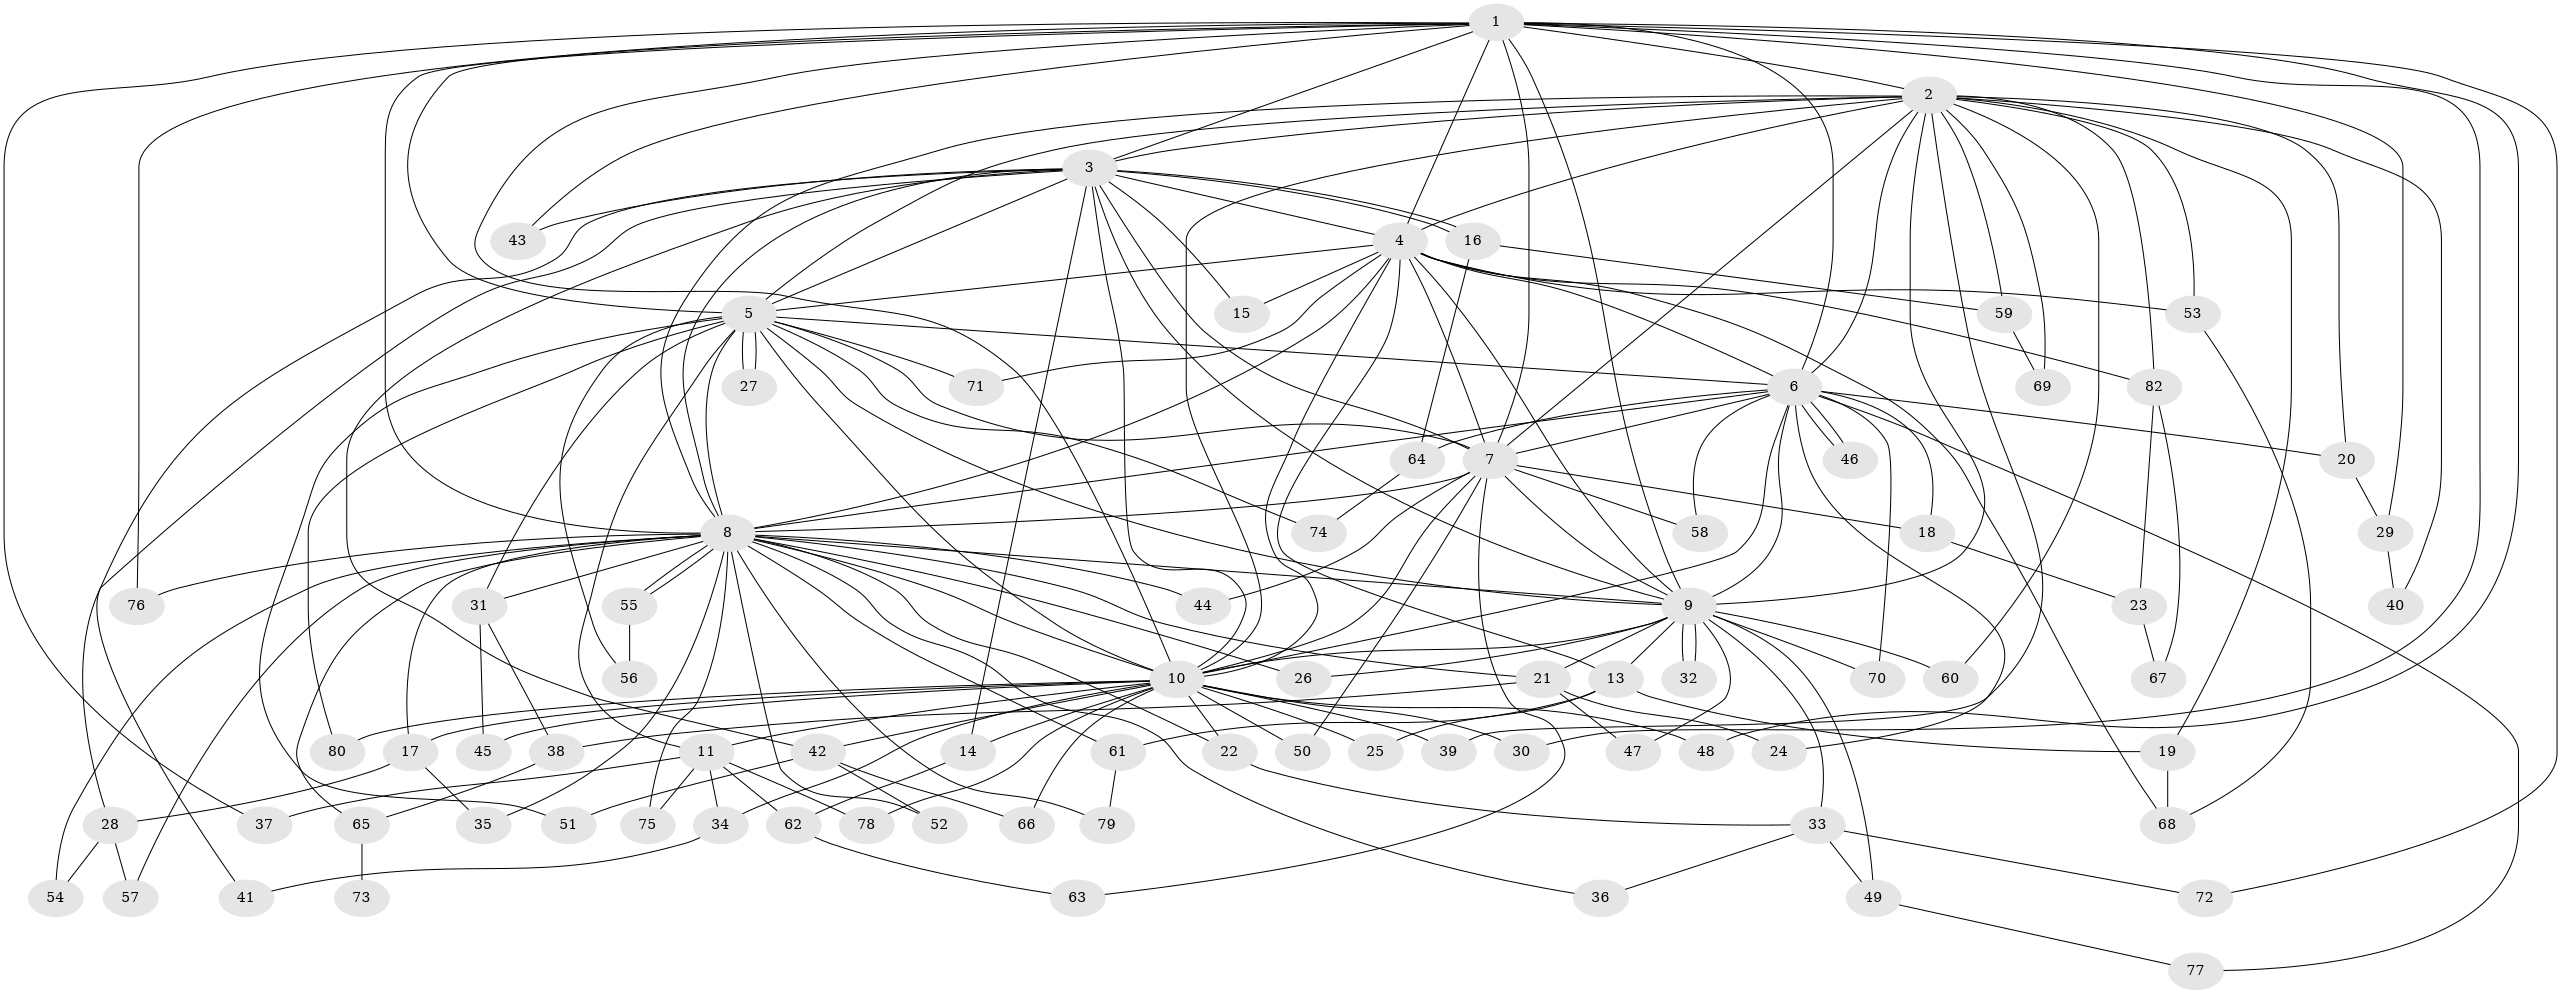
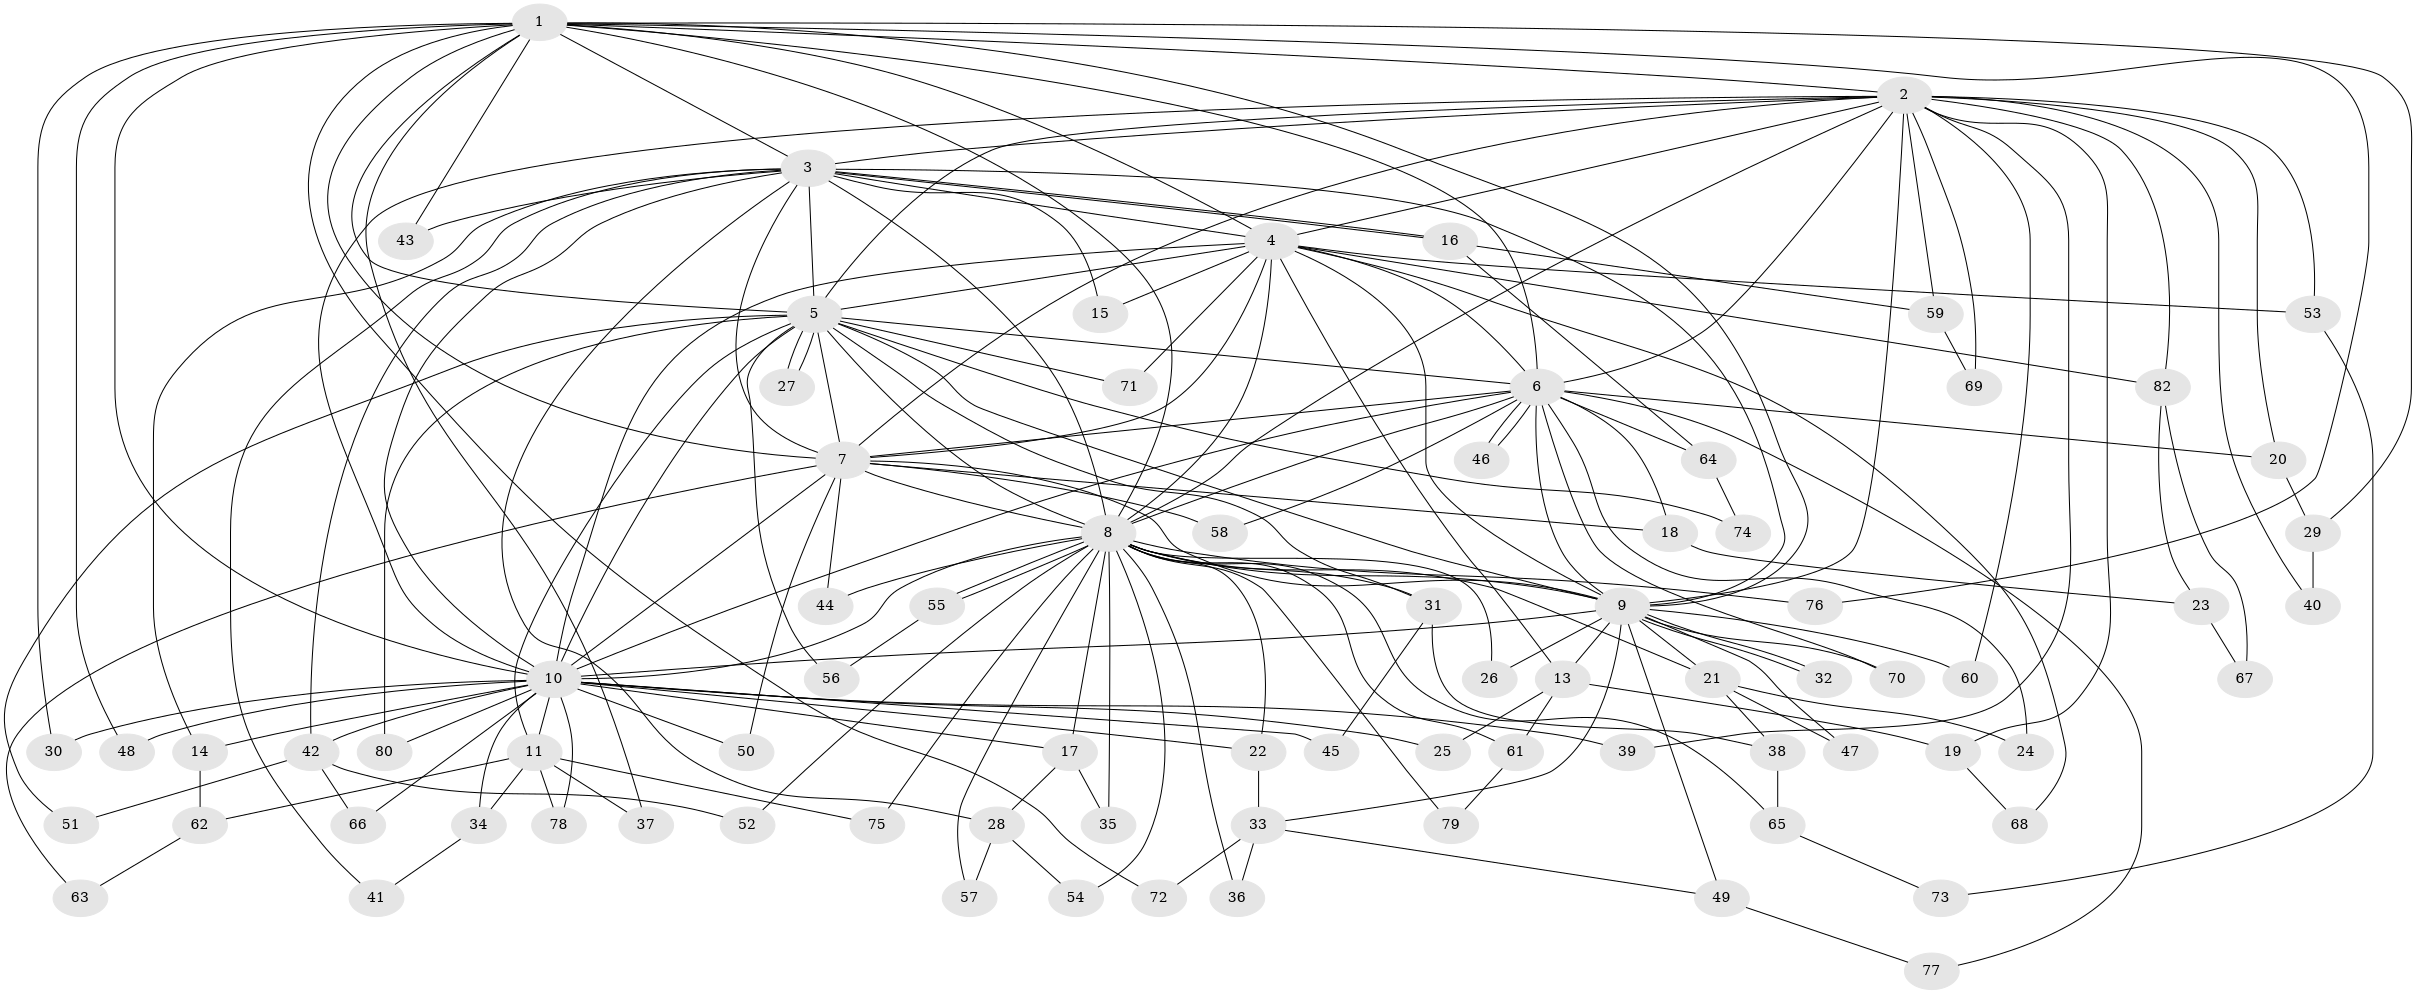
(2309, 588) -> (2371, 759)
